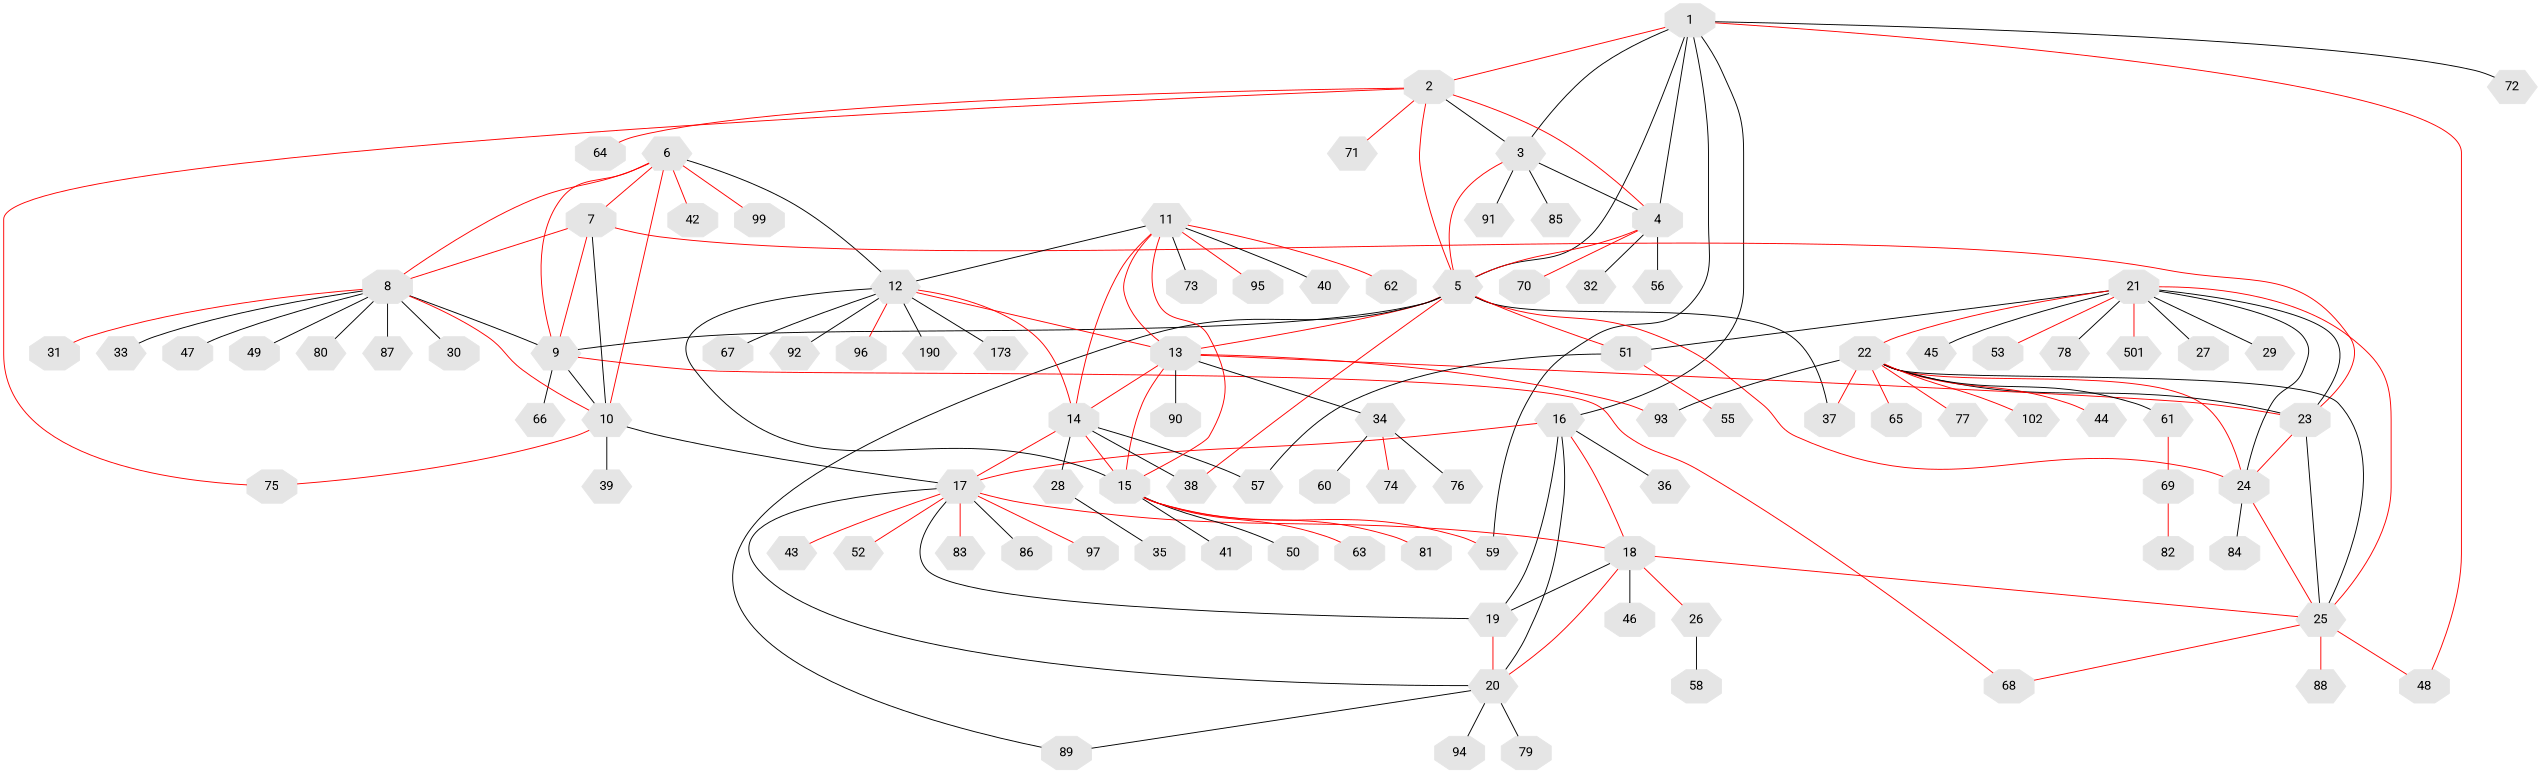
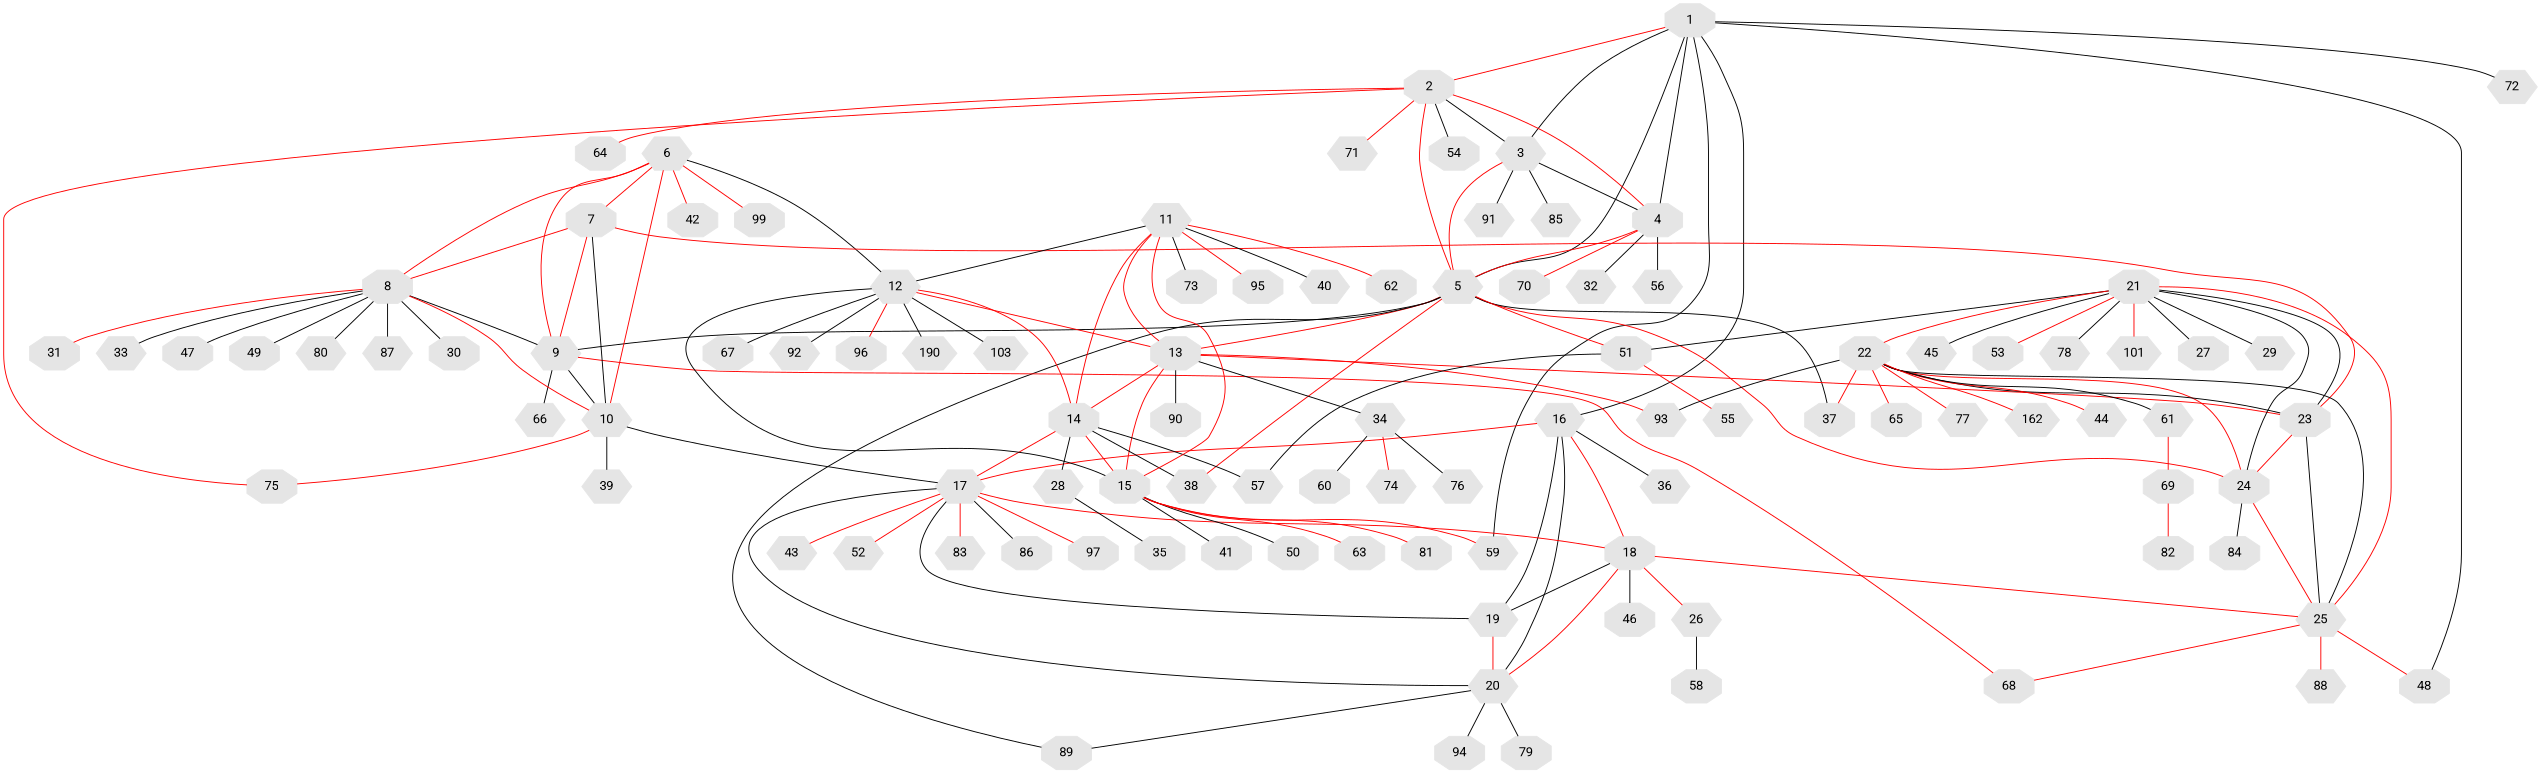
(2354, 99) -> (2354, 99)
none -> (1454, 154)
(1001, 353) -> (1001, 353)
(2134, 353) -> (2134, 353)
(2032, 420) -> (2032, 420)
